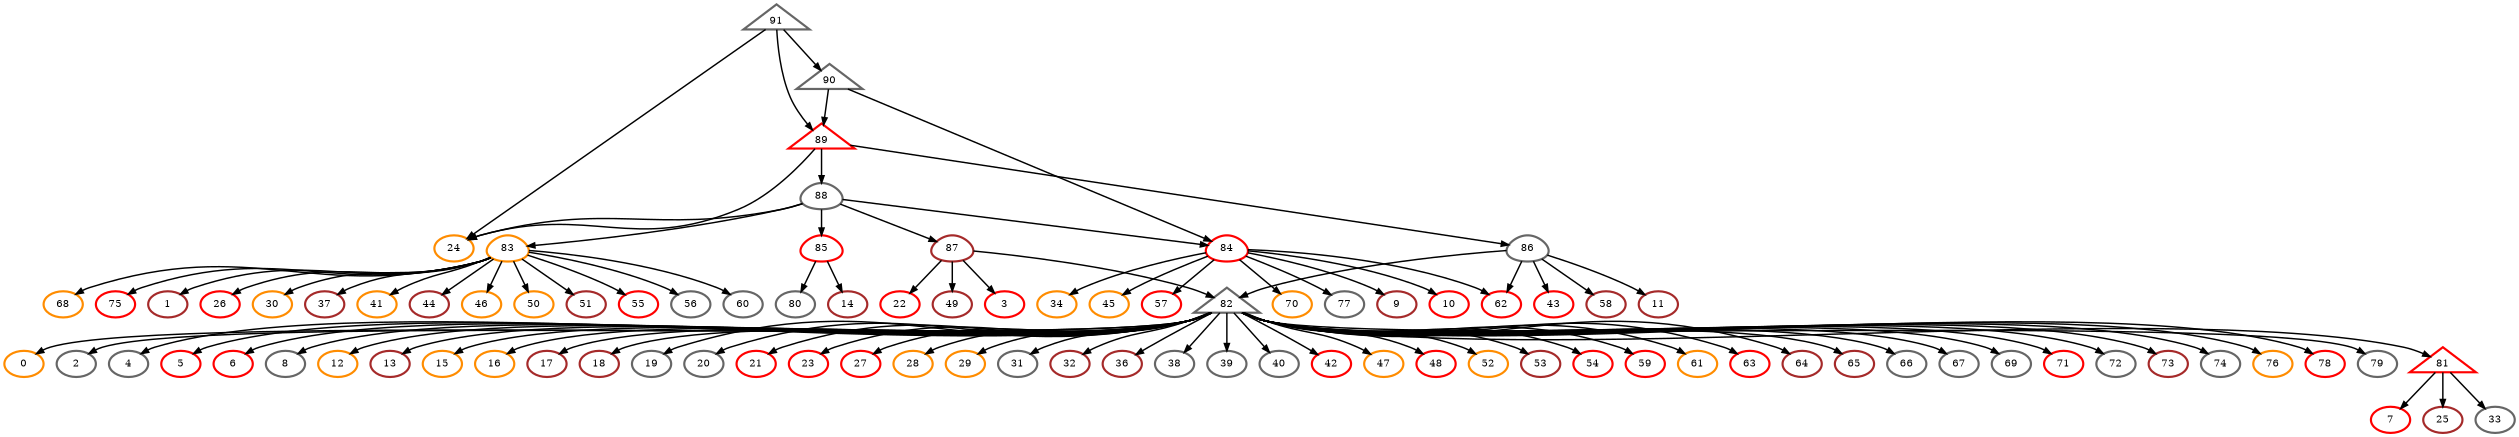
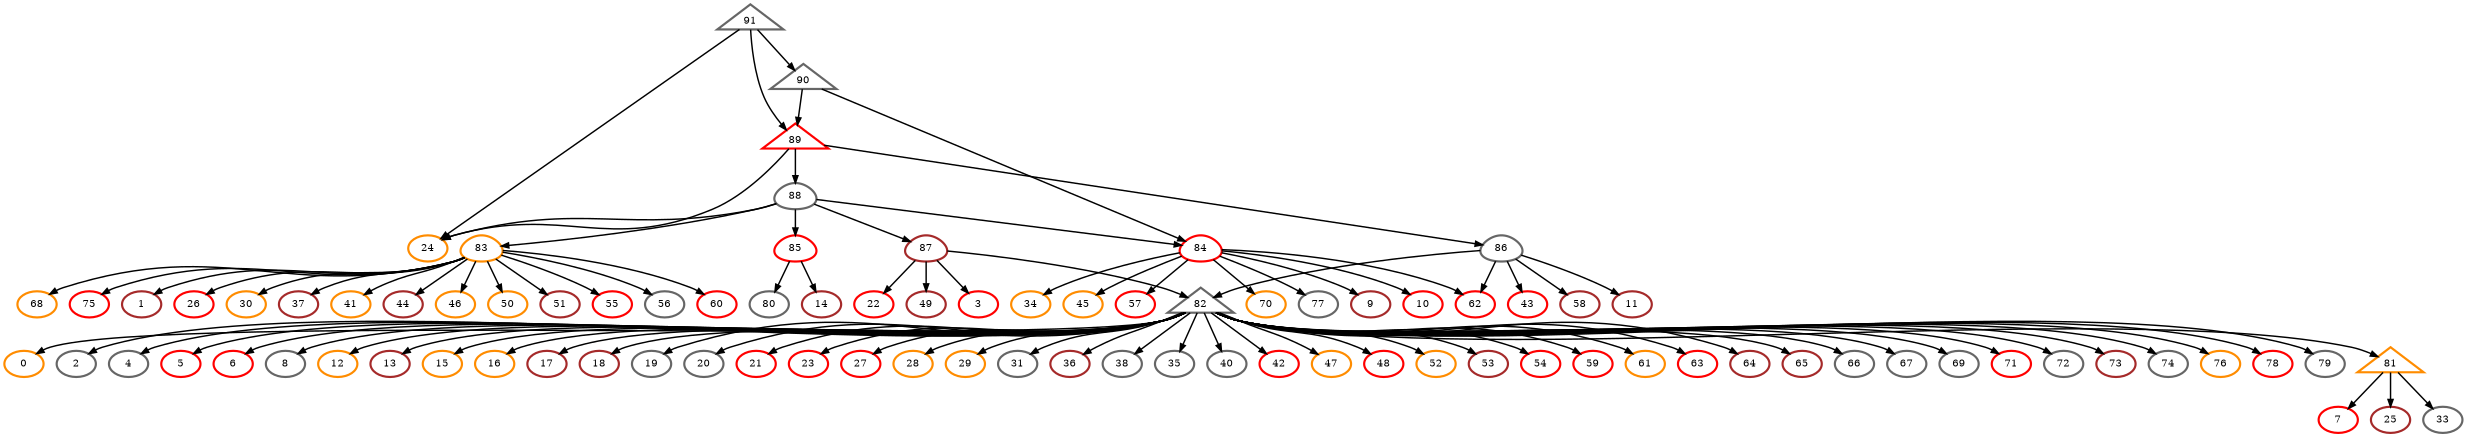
(743, 304) -> (717, 304)
(1070, 364) -> none
(1227, 364) -> (1175, 364)
(2443, 364) -> (2391, 364)
